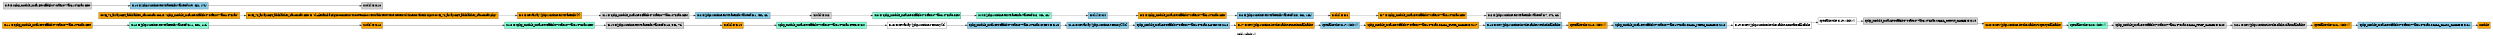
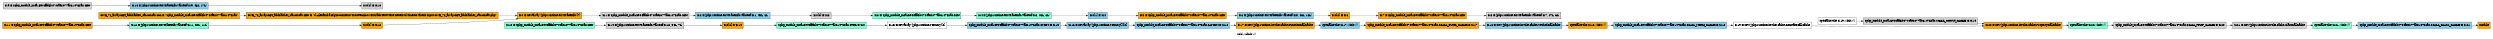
(1814, 23) -> (1897, 26)
(443, 25) -> (450, 23)
(2332, 25) -> (2332, 25)
